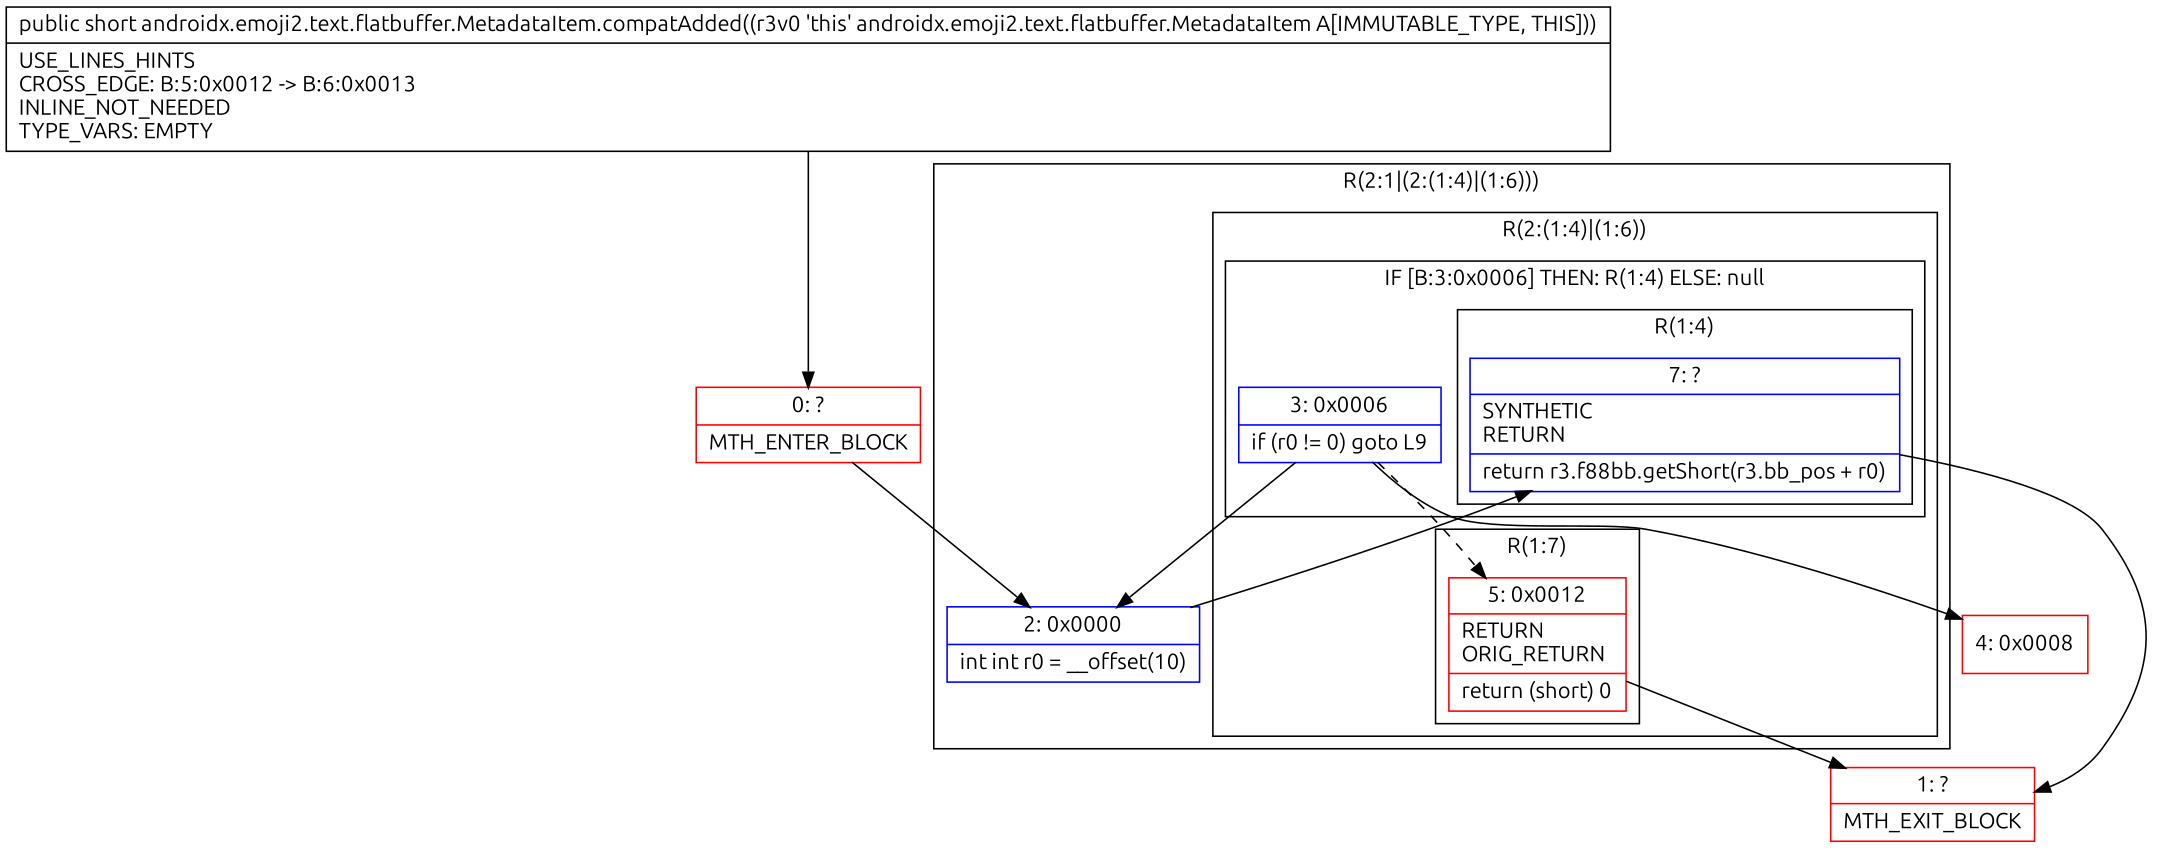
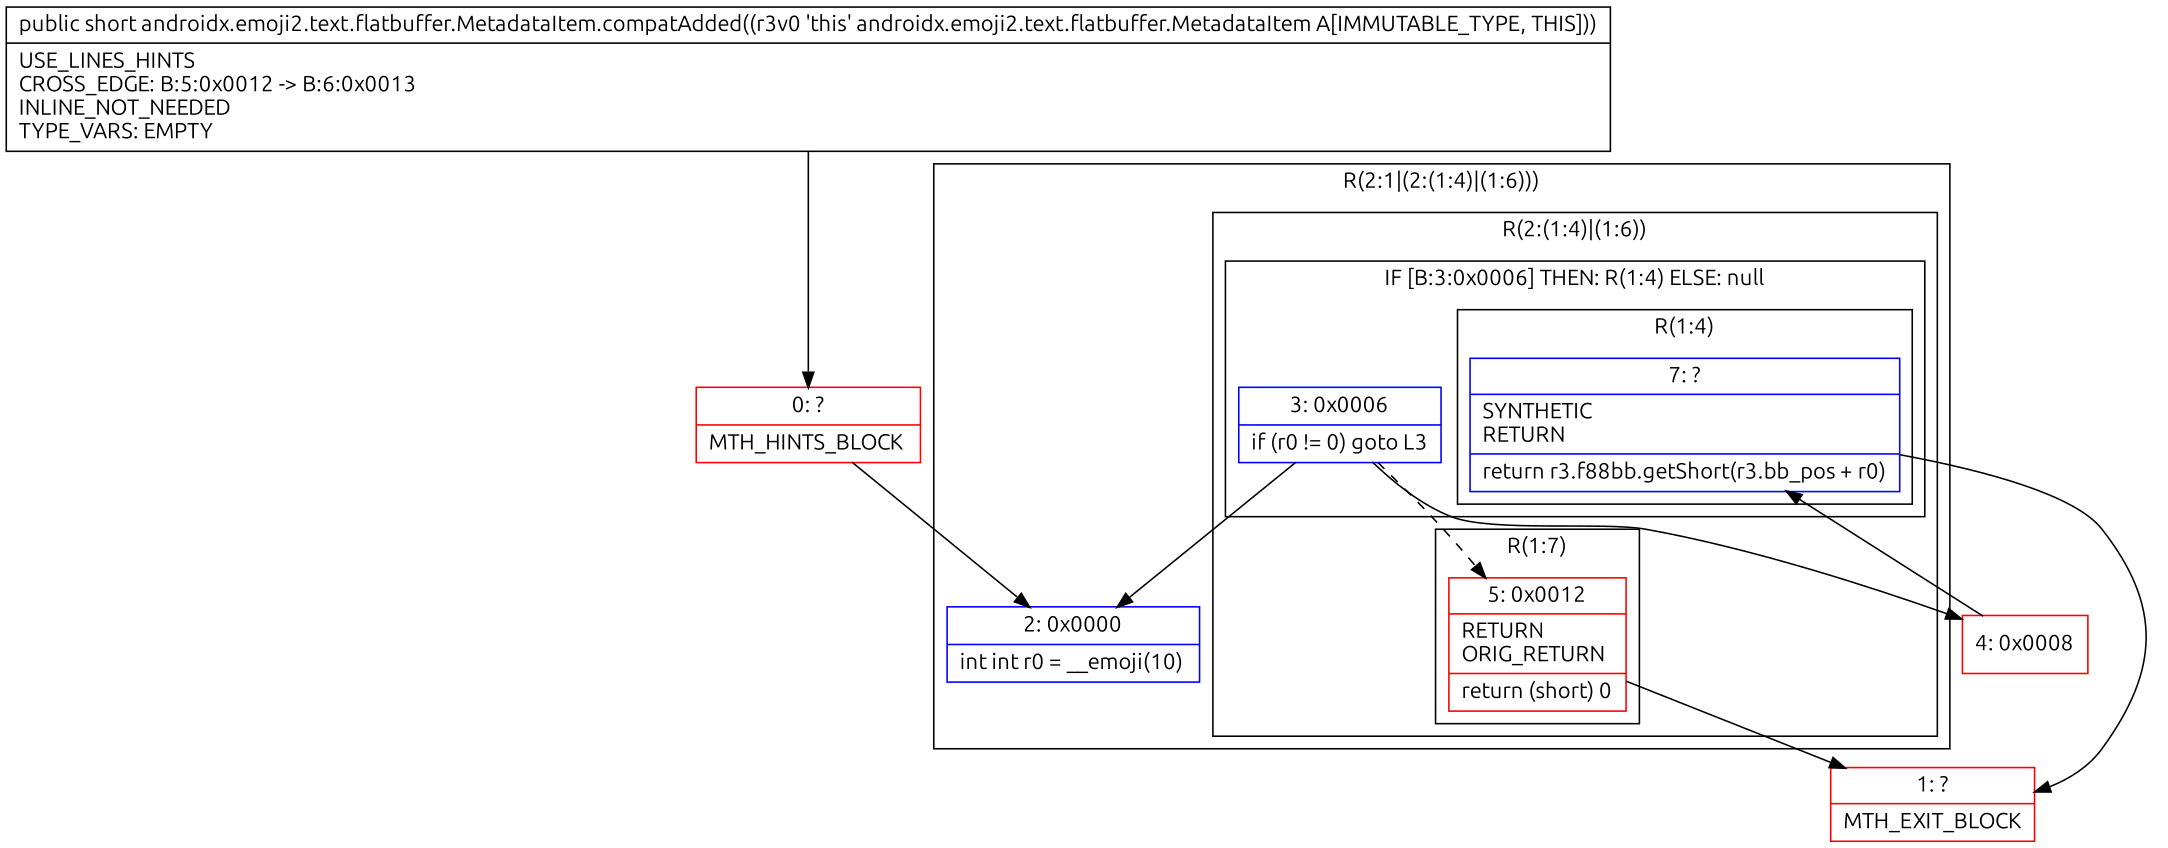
(808, 443) -> (806, 443)
(1340, 443) -> (1340, 443)
(1354, 555) -> (1891, 558)
(1073, 663) -> (1072, 663)
